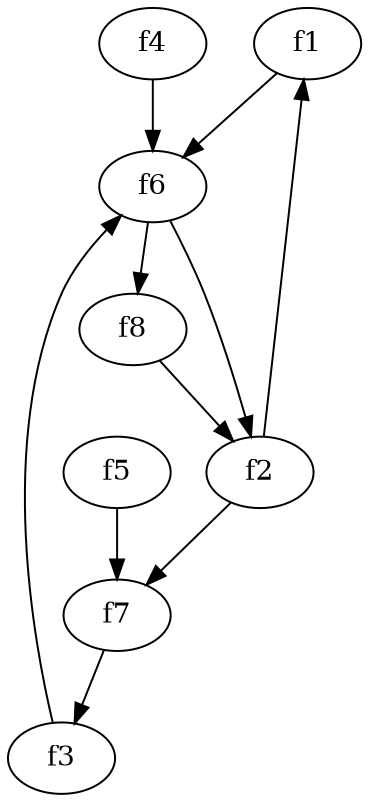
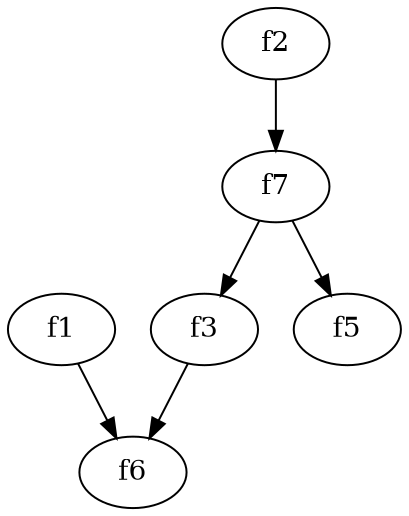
(153, 44) -> none
(283, 268) -> none
(213, 317) -> none
(133, 329) -> none
(117, 534) -> (307, 249)
